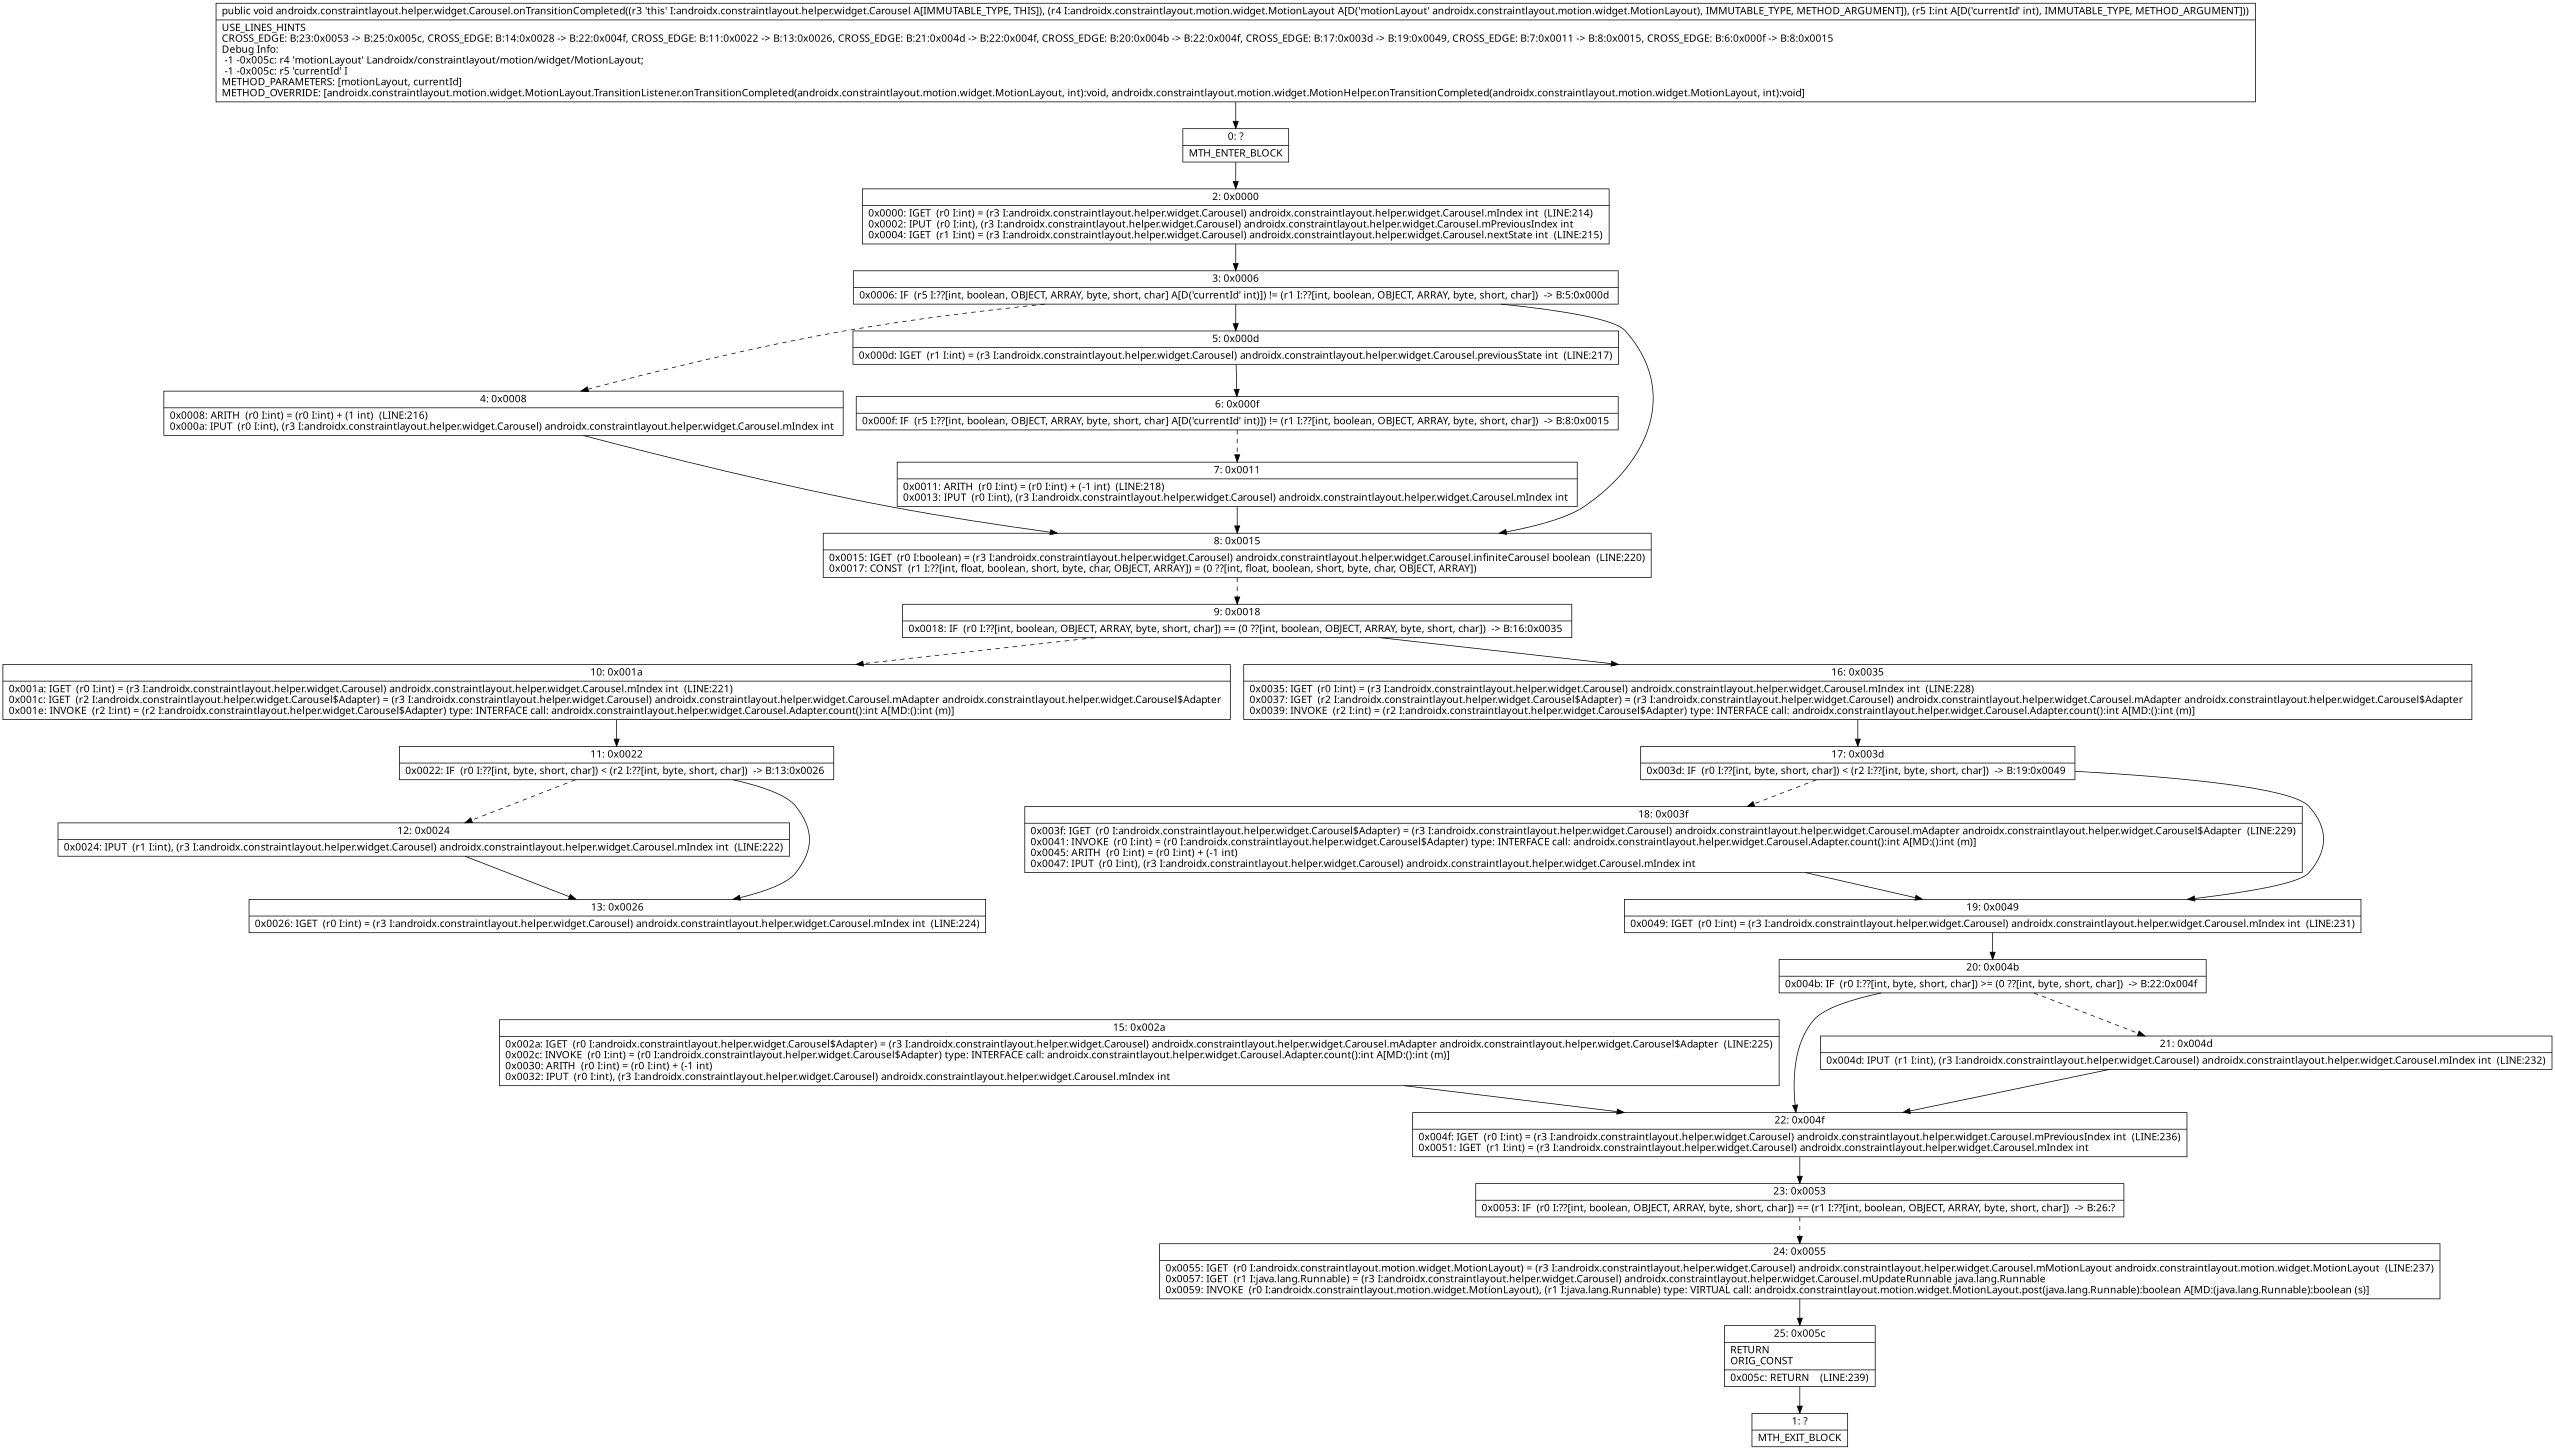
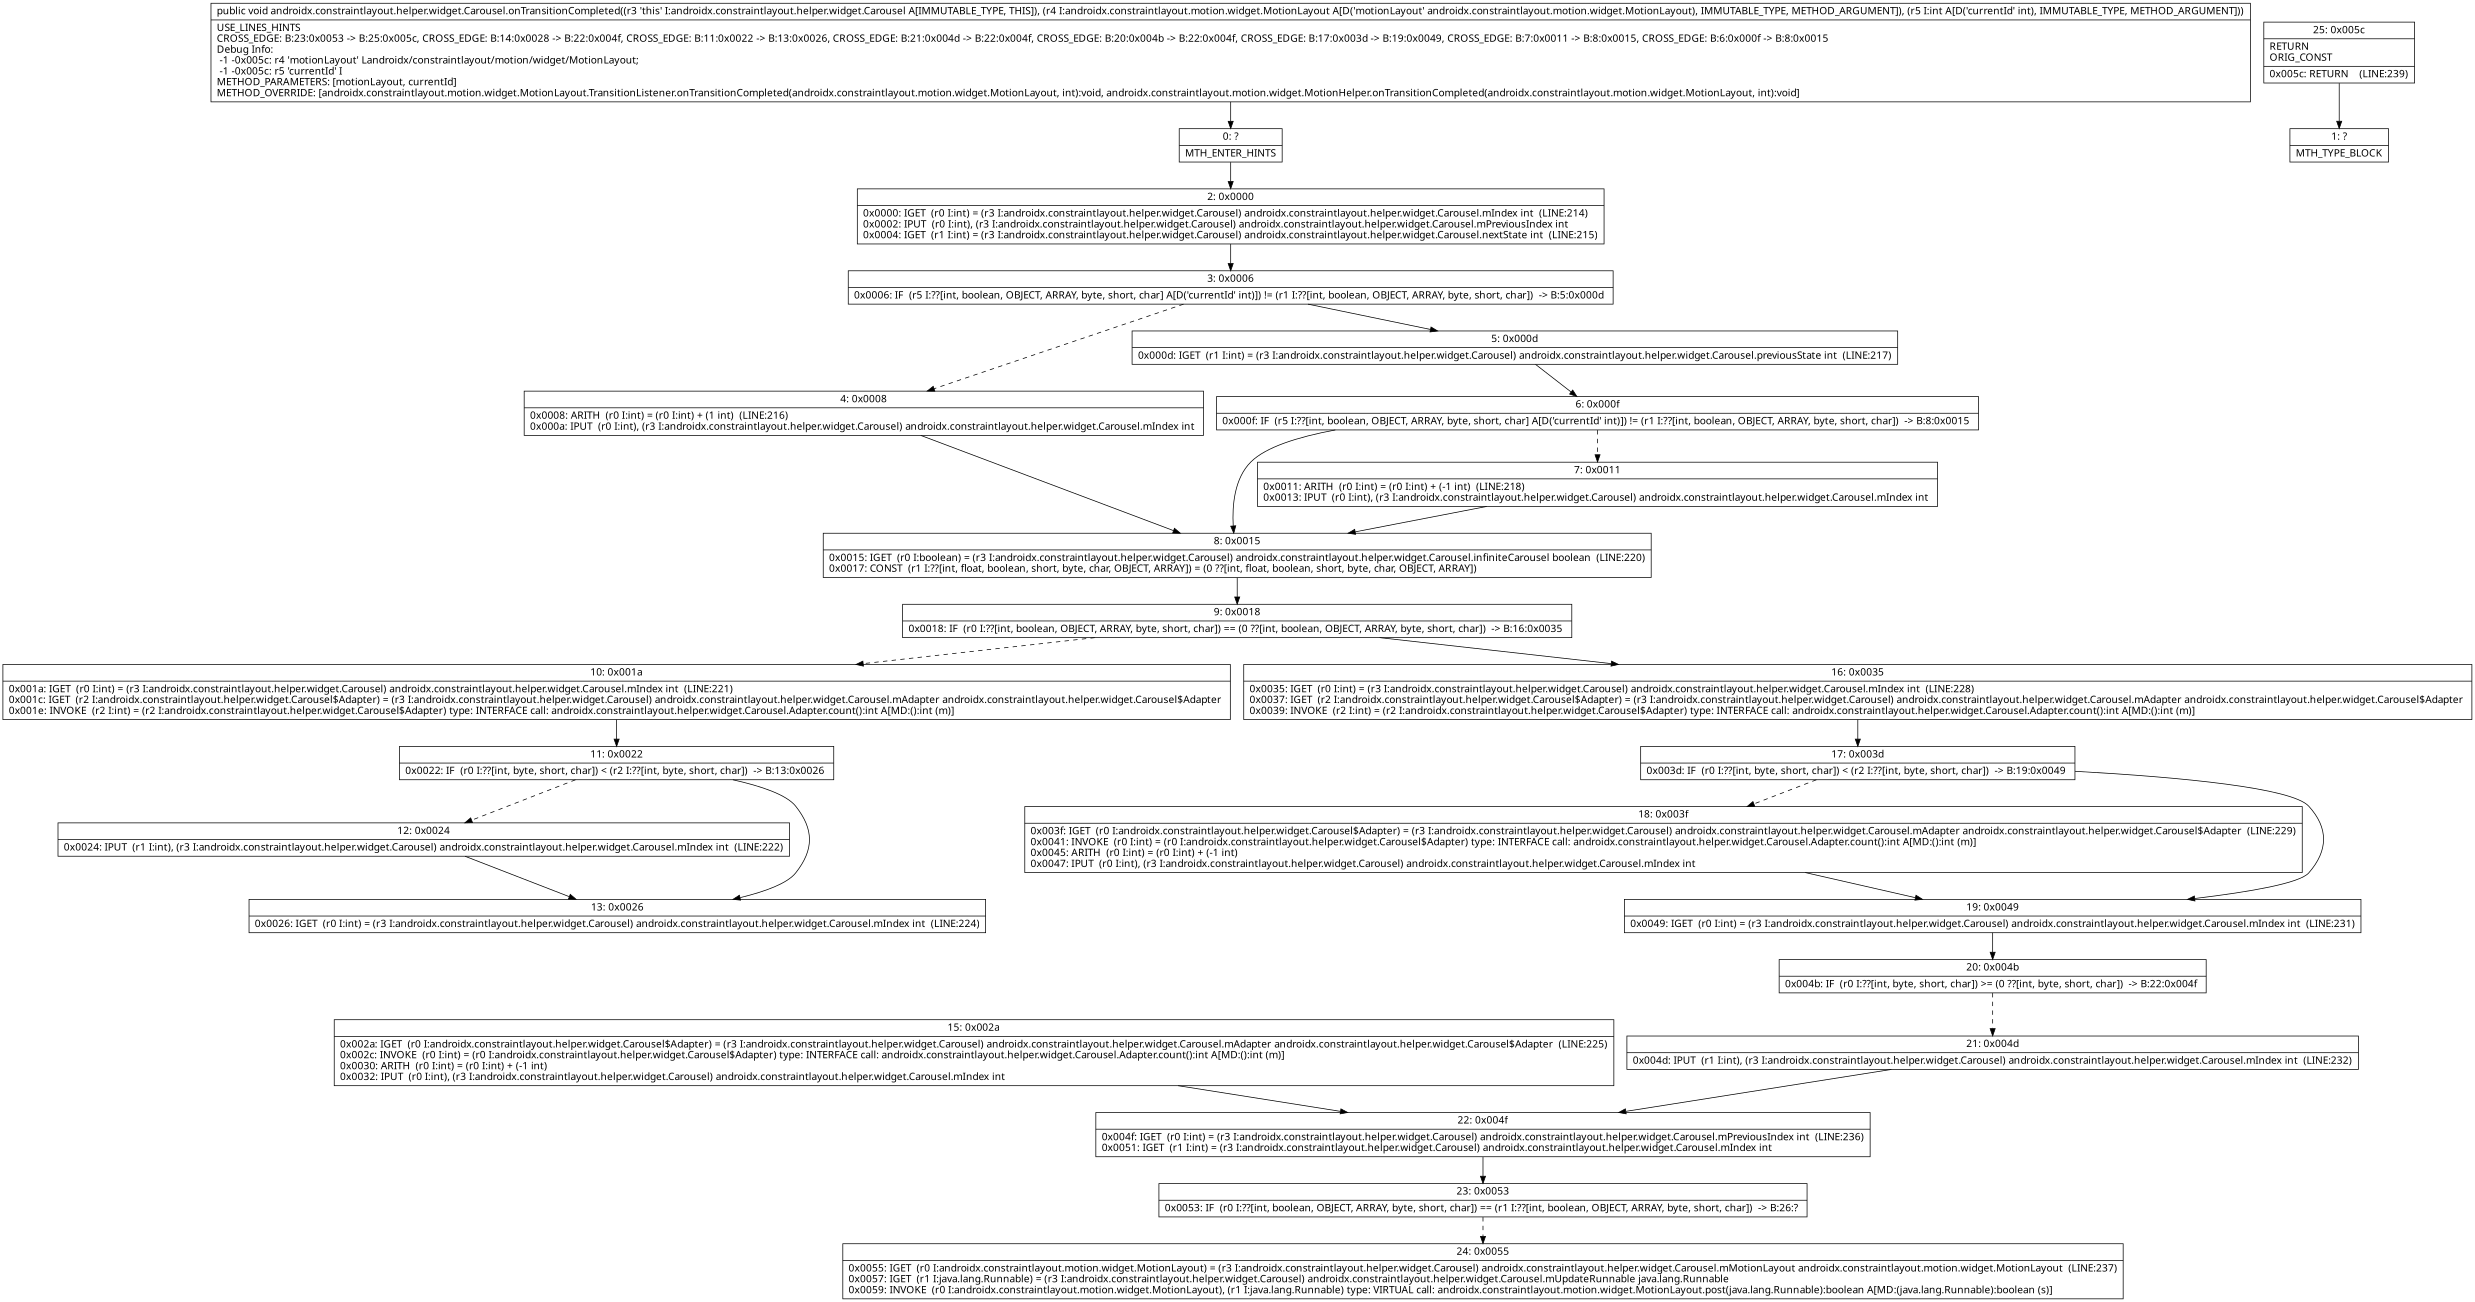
(1236, 153) -> (1231, 153)
(1653, 405) -> (1260, 455)
(1237, 587) -> (1237, 587)
(1809, 1026) -> none
(1800, 1308) -> none
(1800, 1438) -> (2339, 153)
